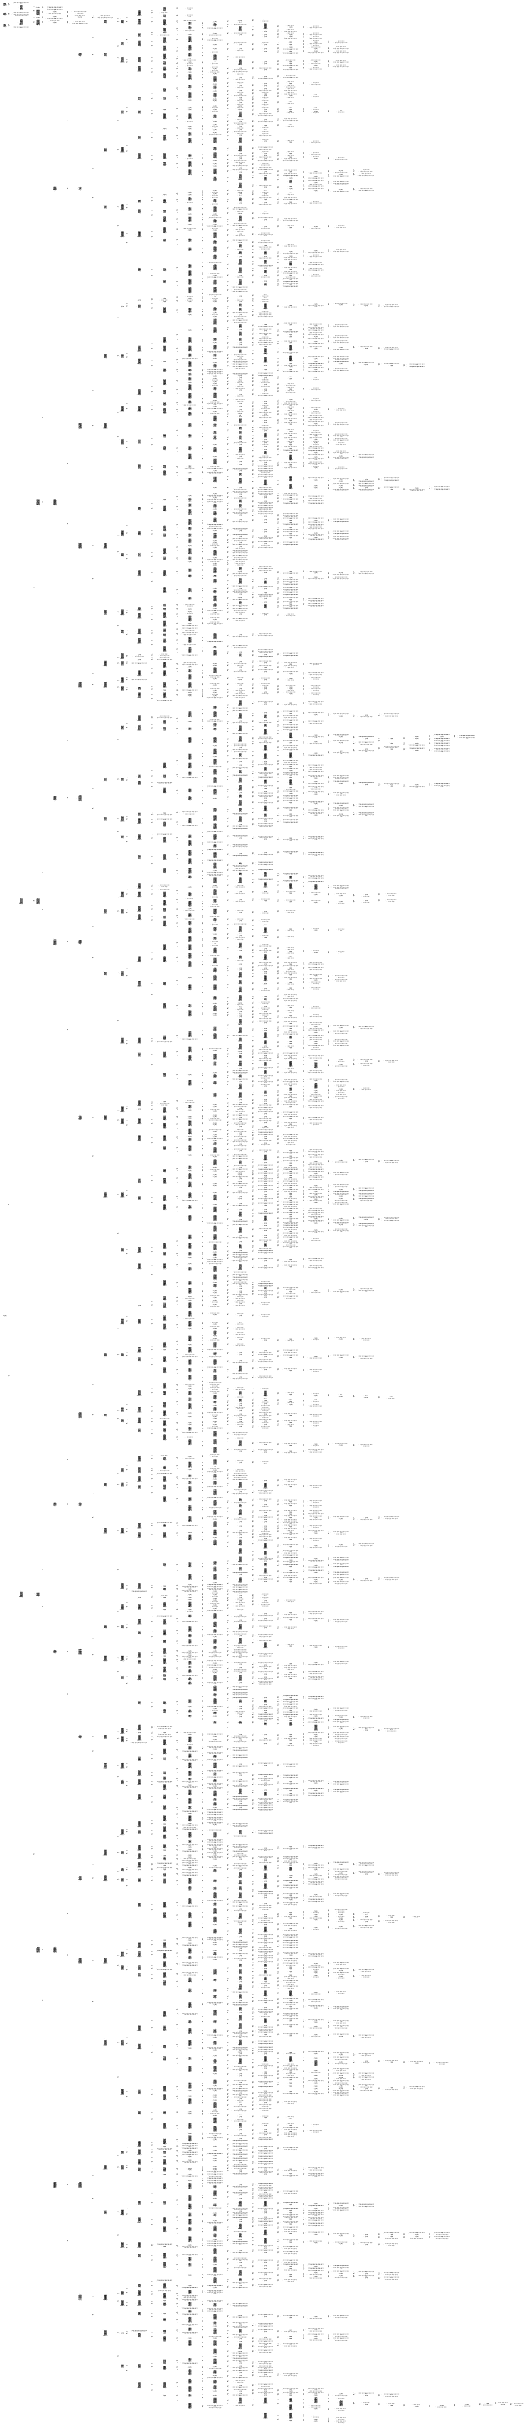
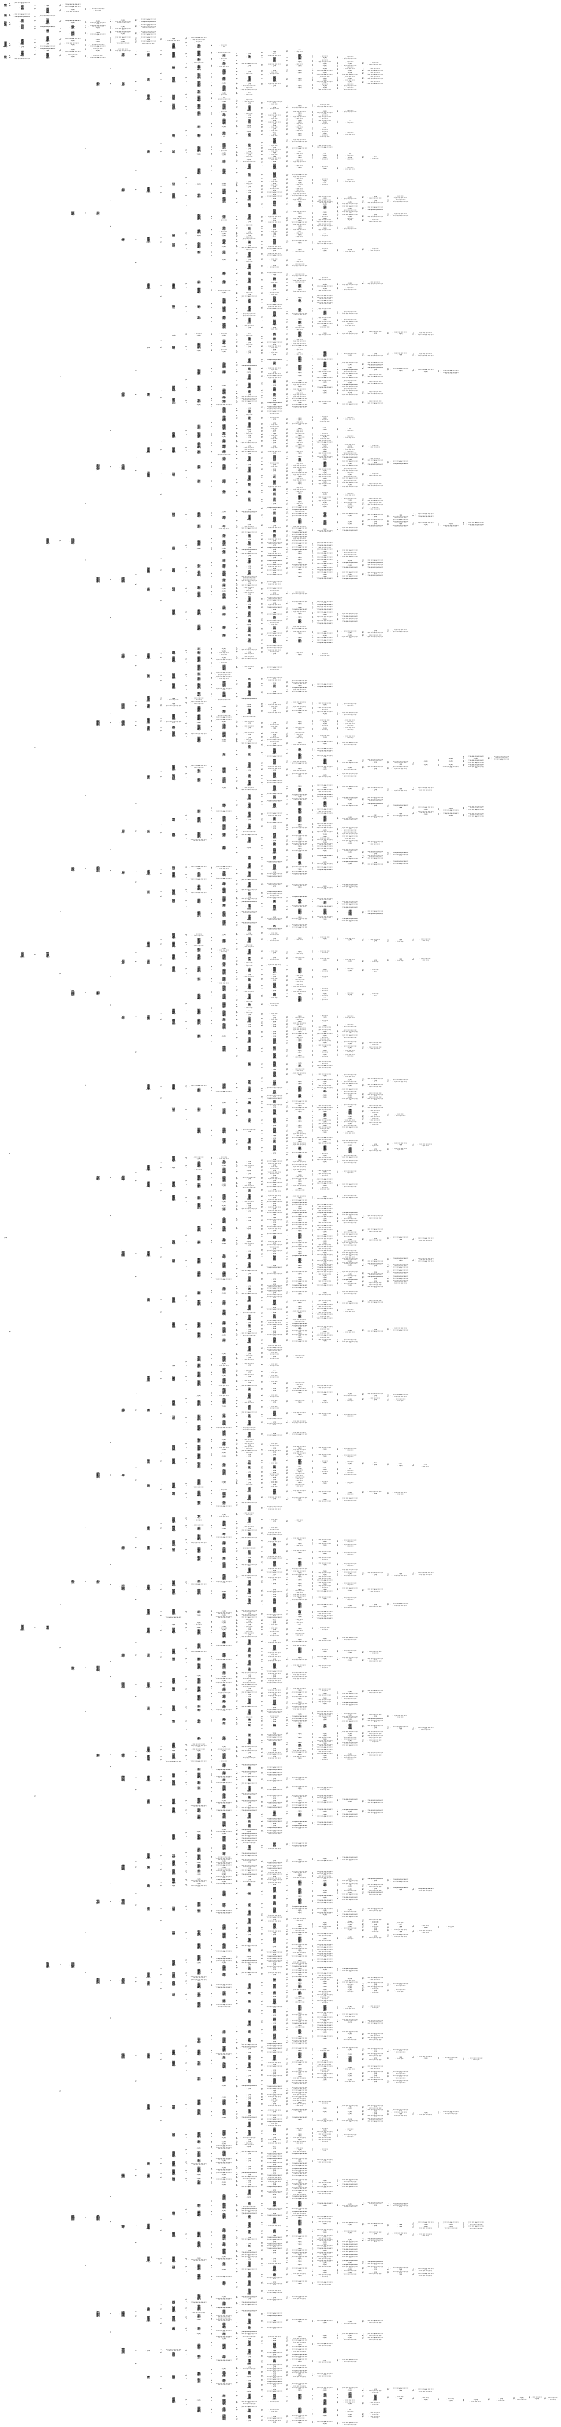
(164, 1565) -> none
